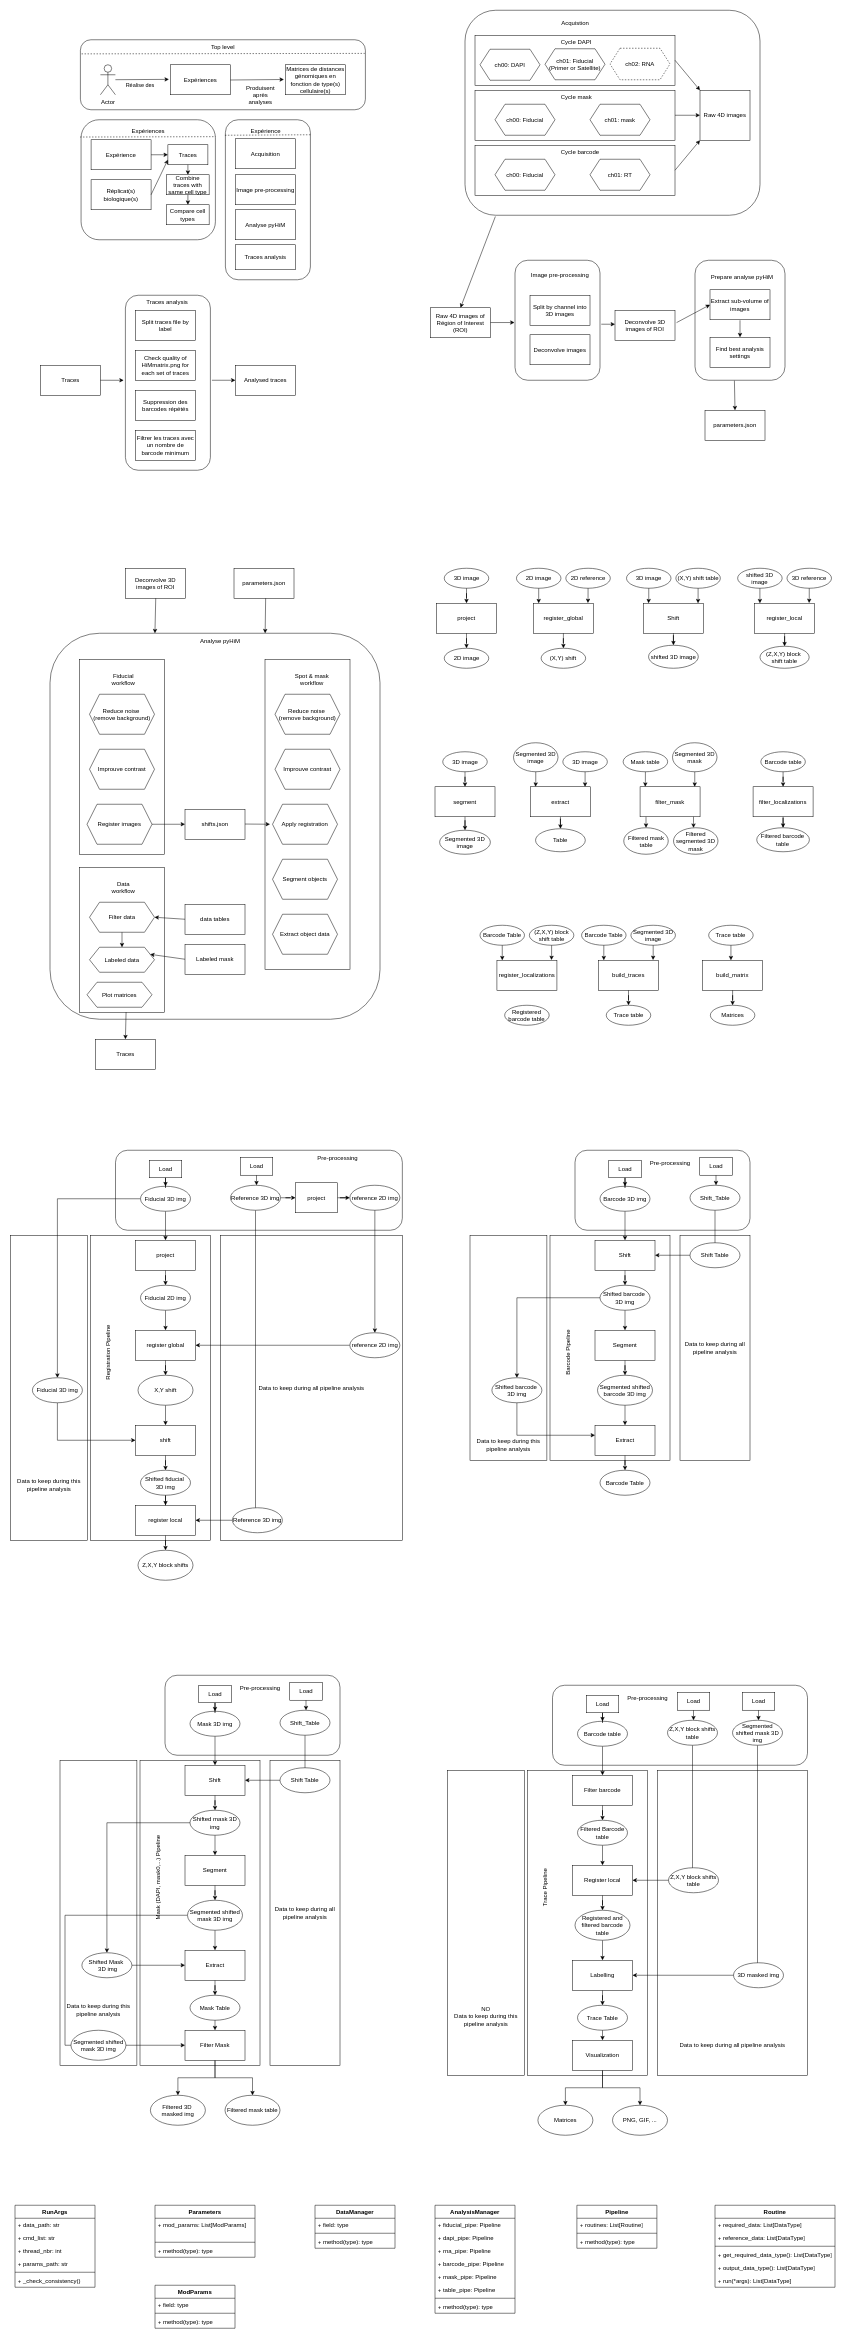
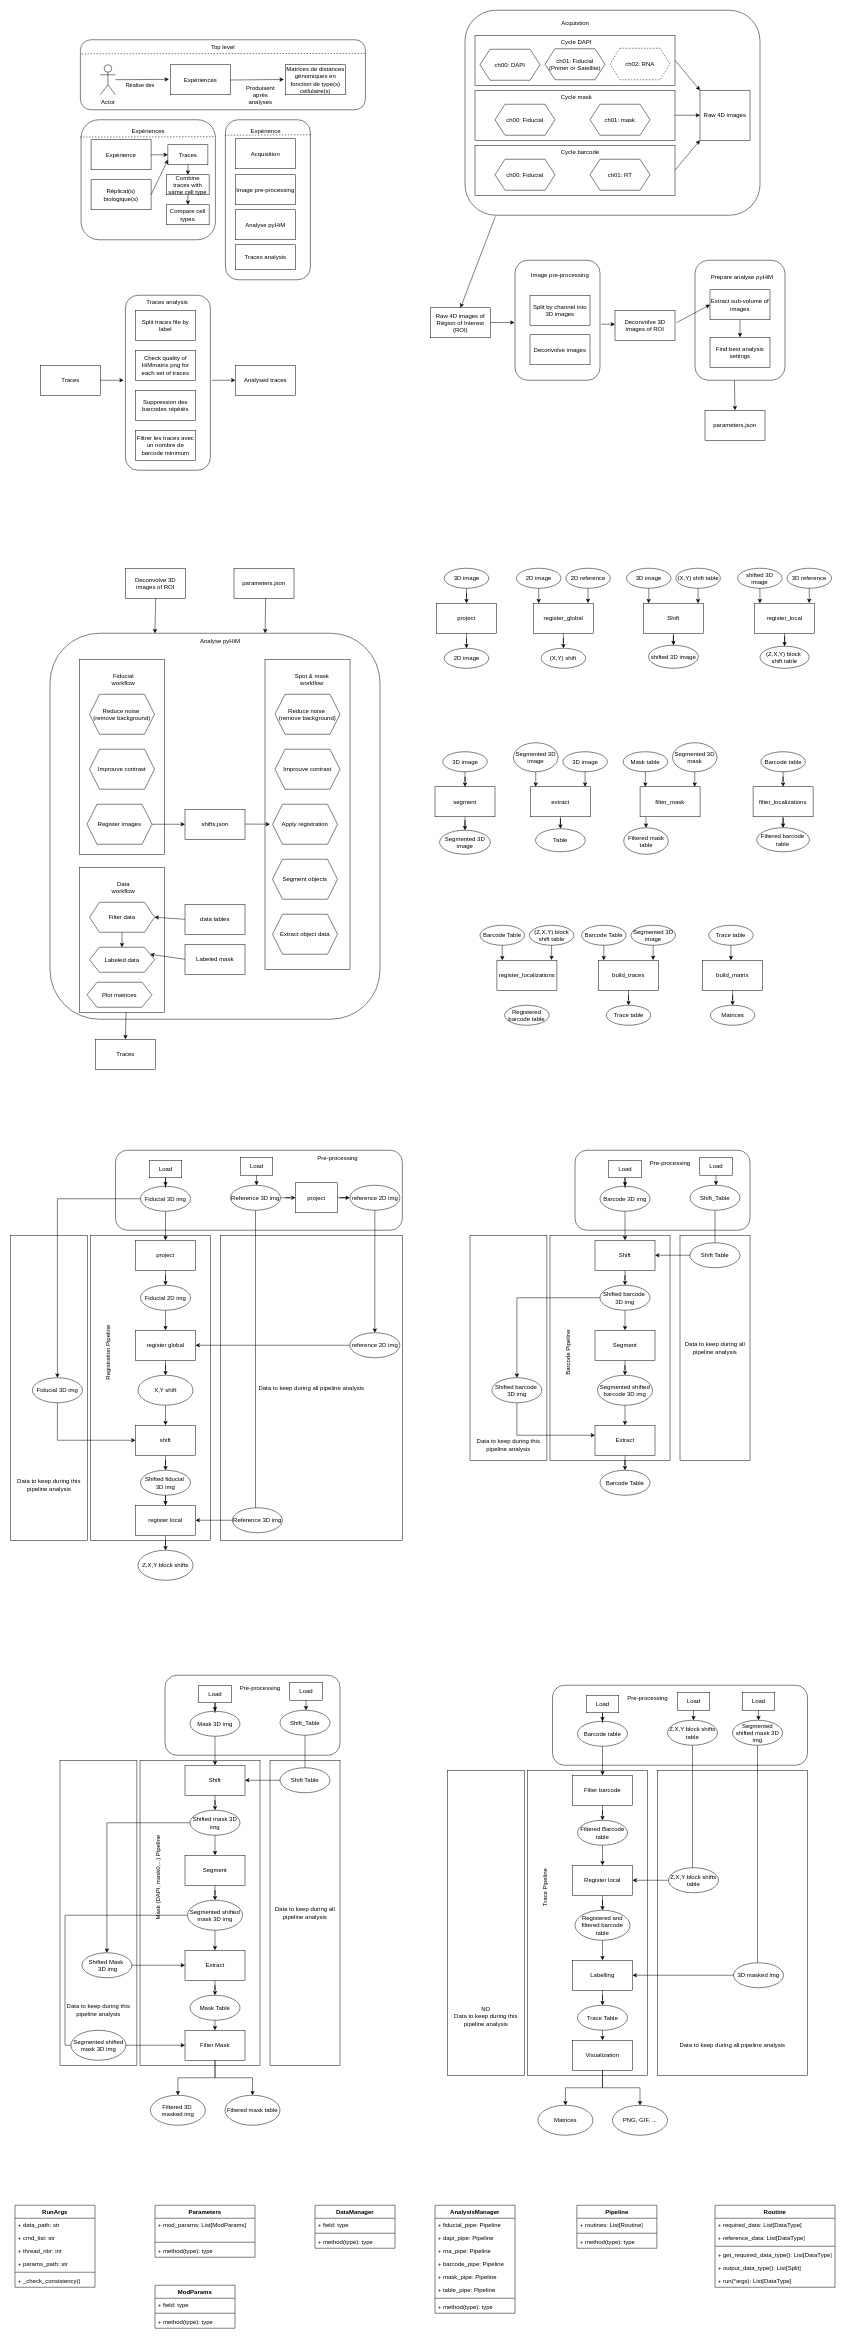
(693, 823) -> none
(696, 841) -> none
(775, 2268) -> (769, 2268)
